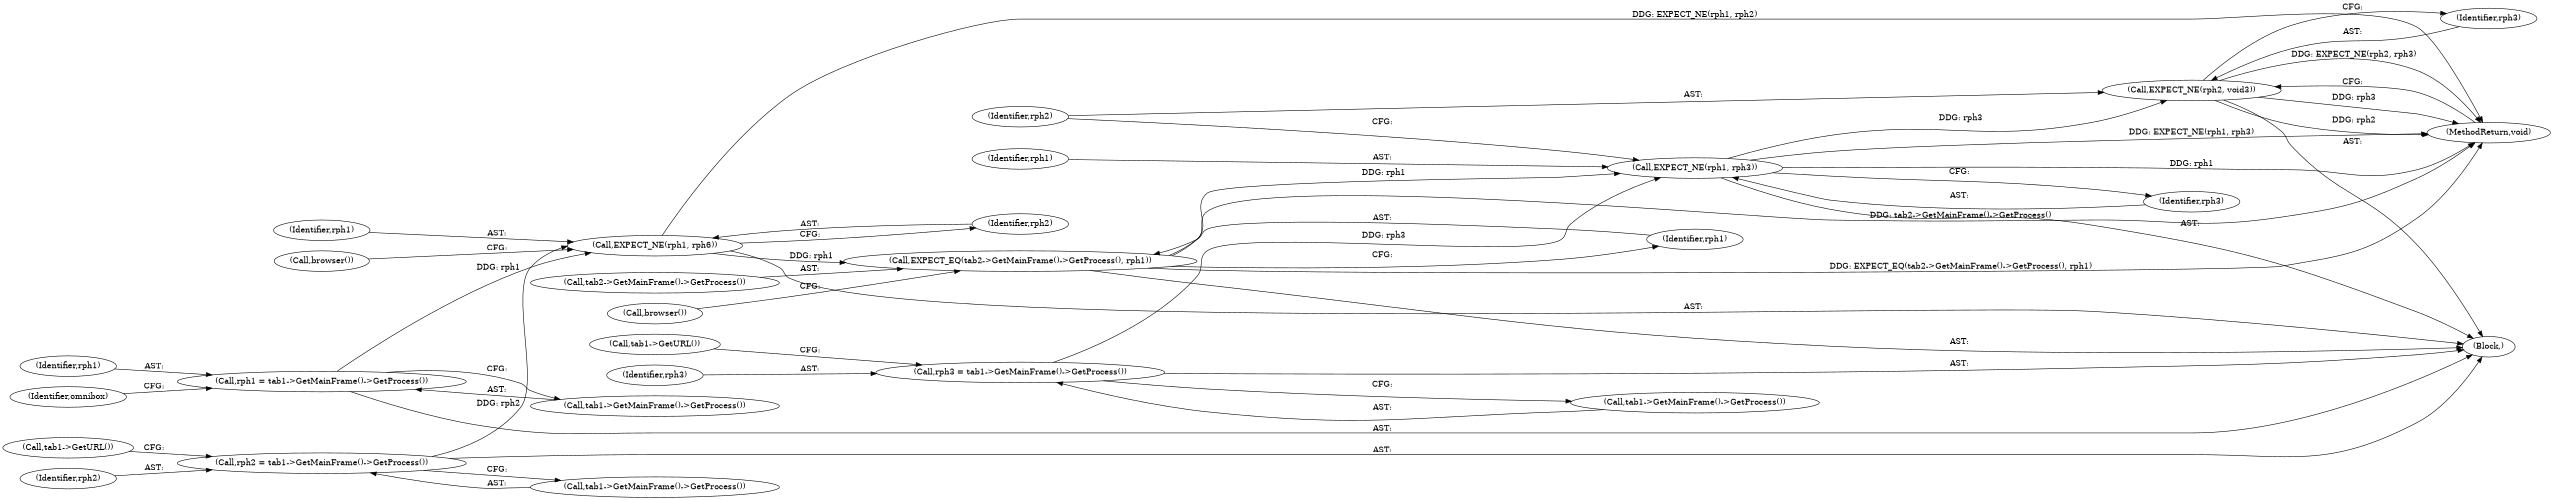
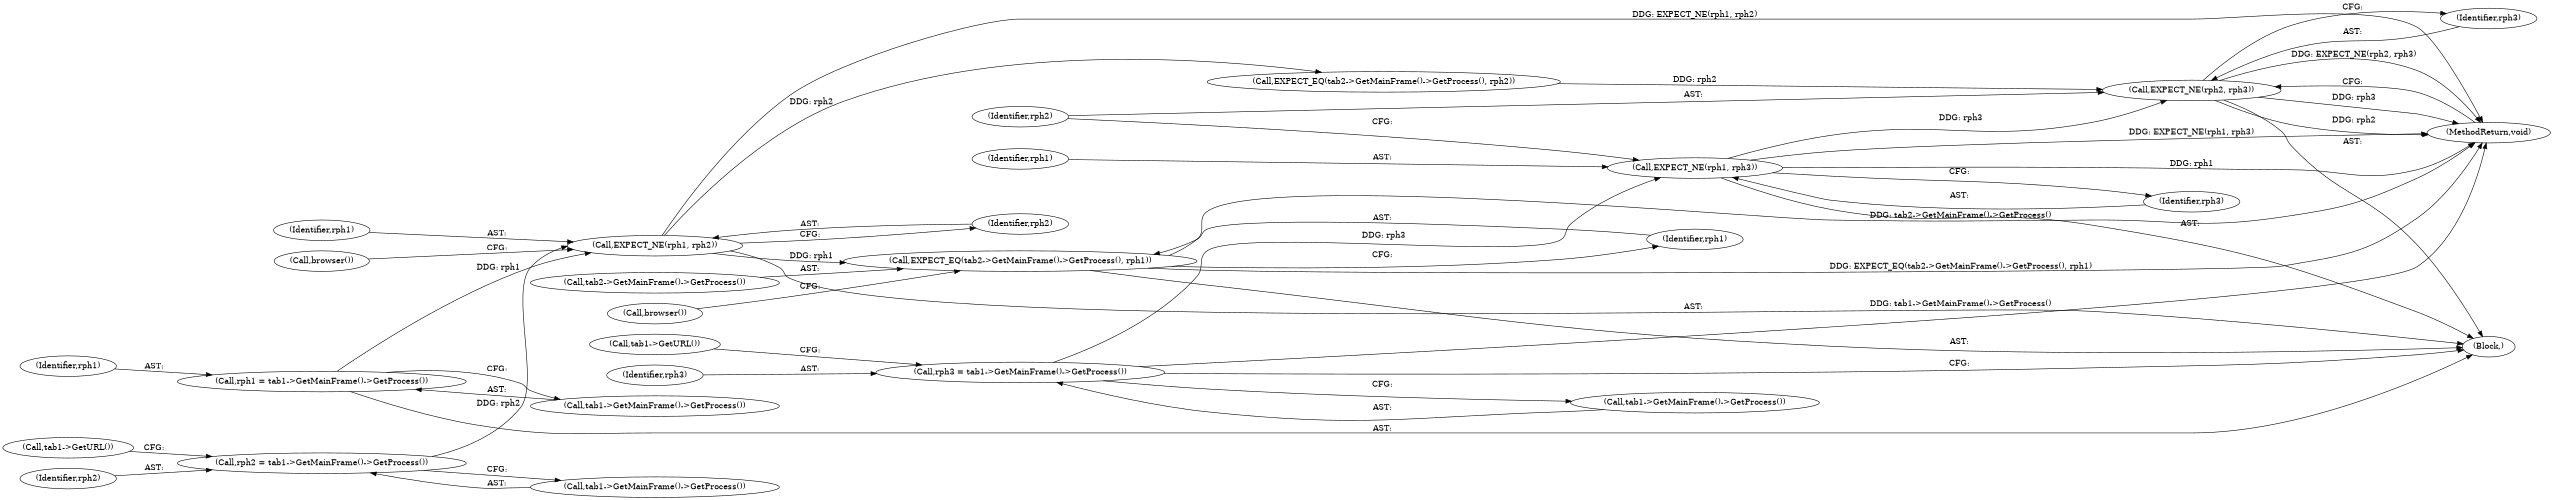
none -> (1384, 82)
(2192, 90) -> (2192, 90)
(1371, 181) -> none
(655, 246) -> (655, 246)
none -> (1849, 326)
(1961, 364) -> (1961, 364)
(68, 397) -> none
(1480, 455) -> none
